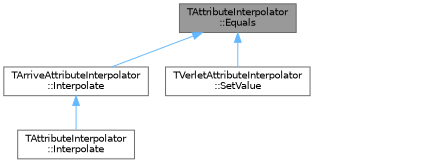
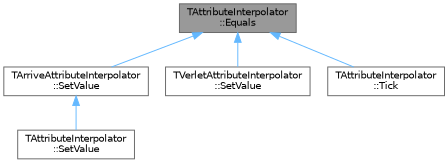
(76, 81) -> (76, 81)
none -> (386, 81)
(76, 144) -> (76, 144)
